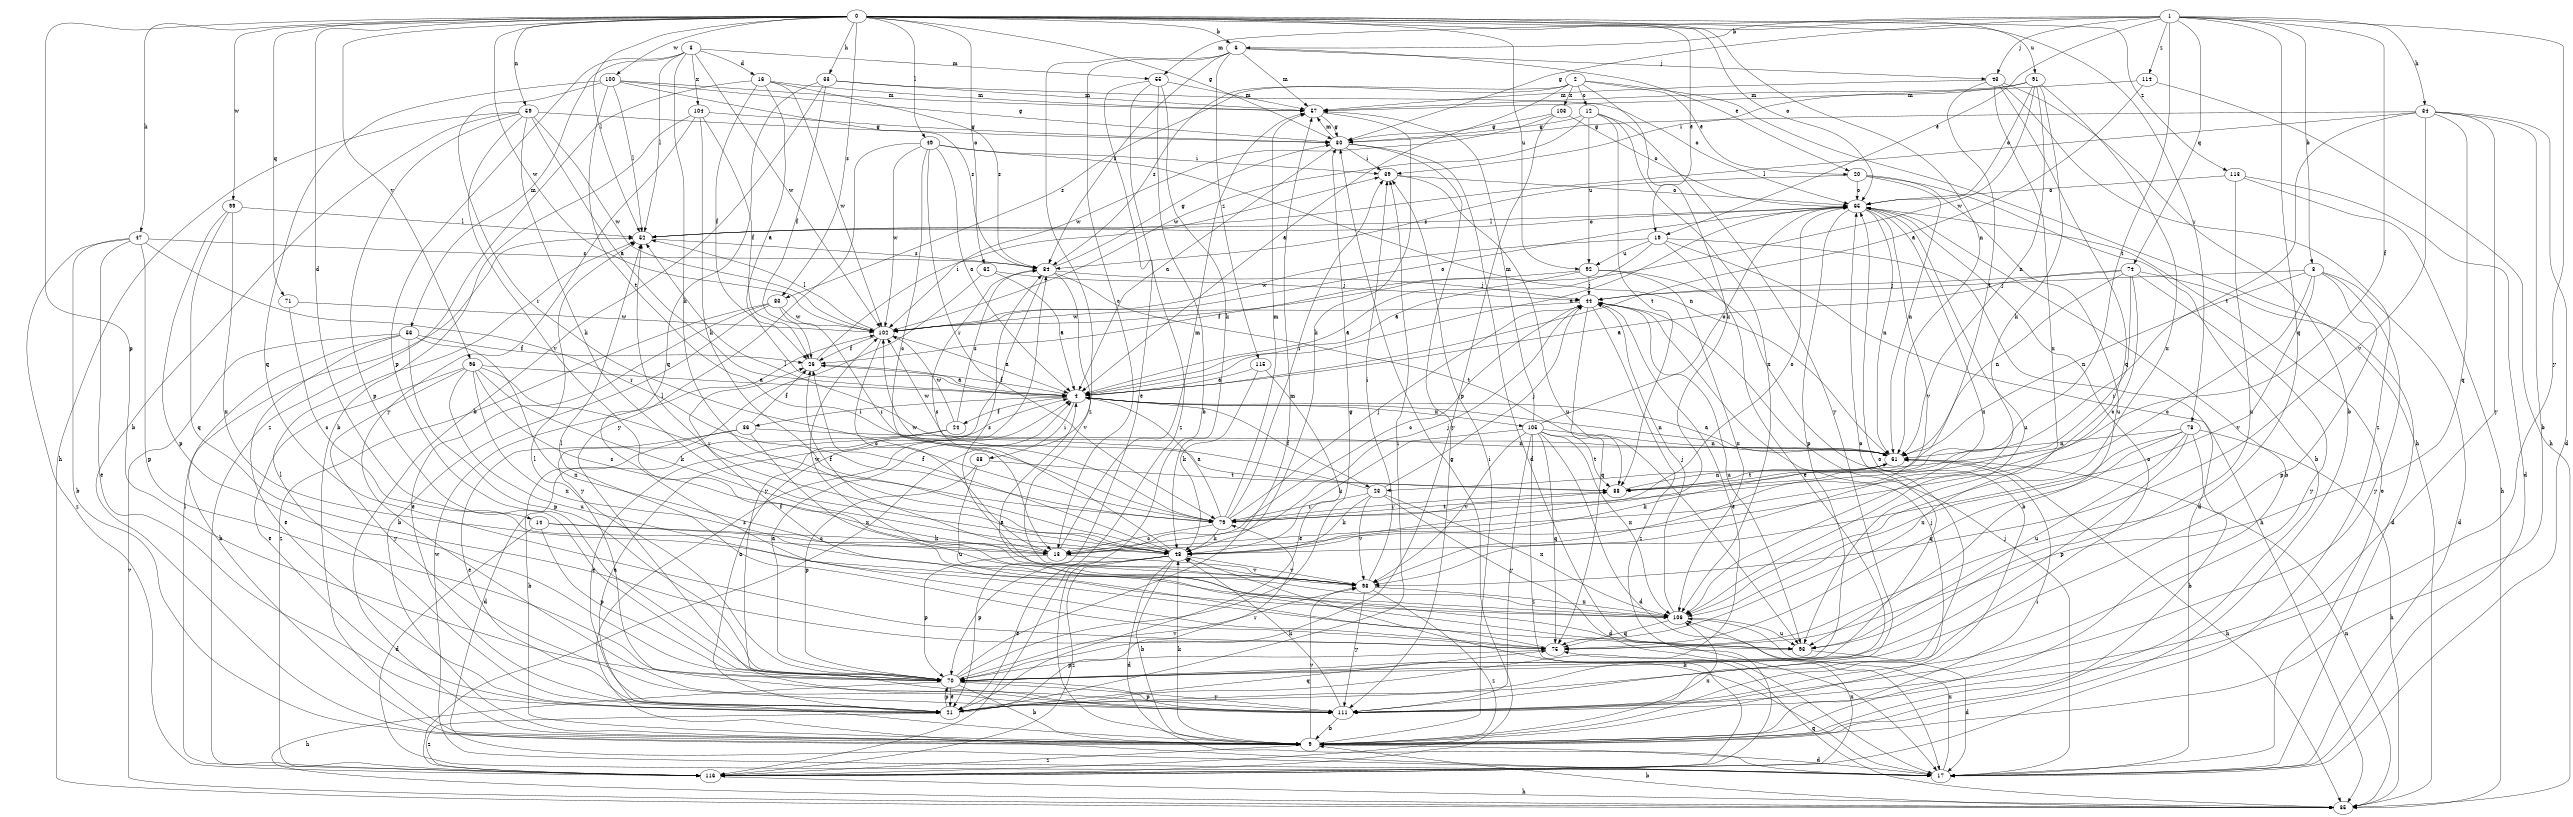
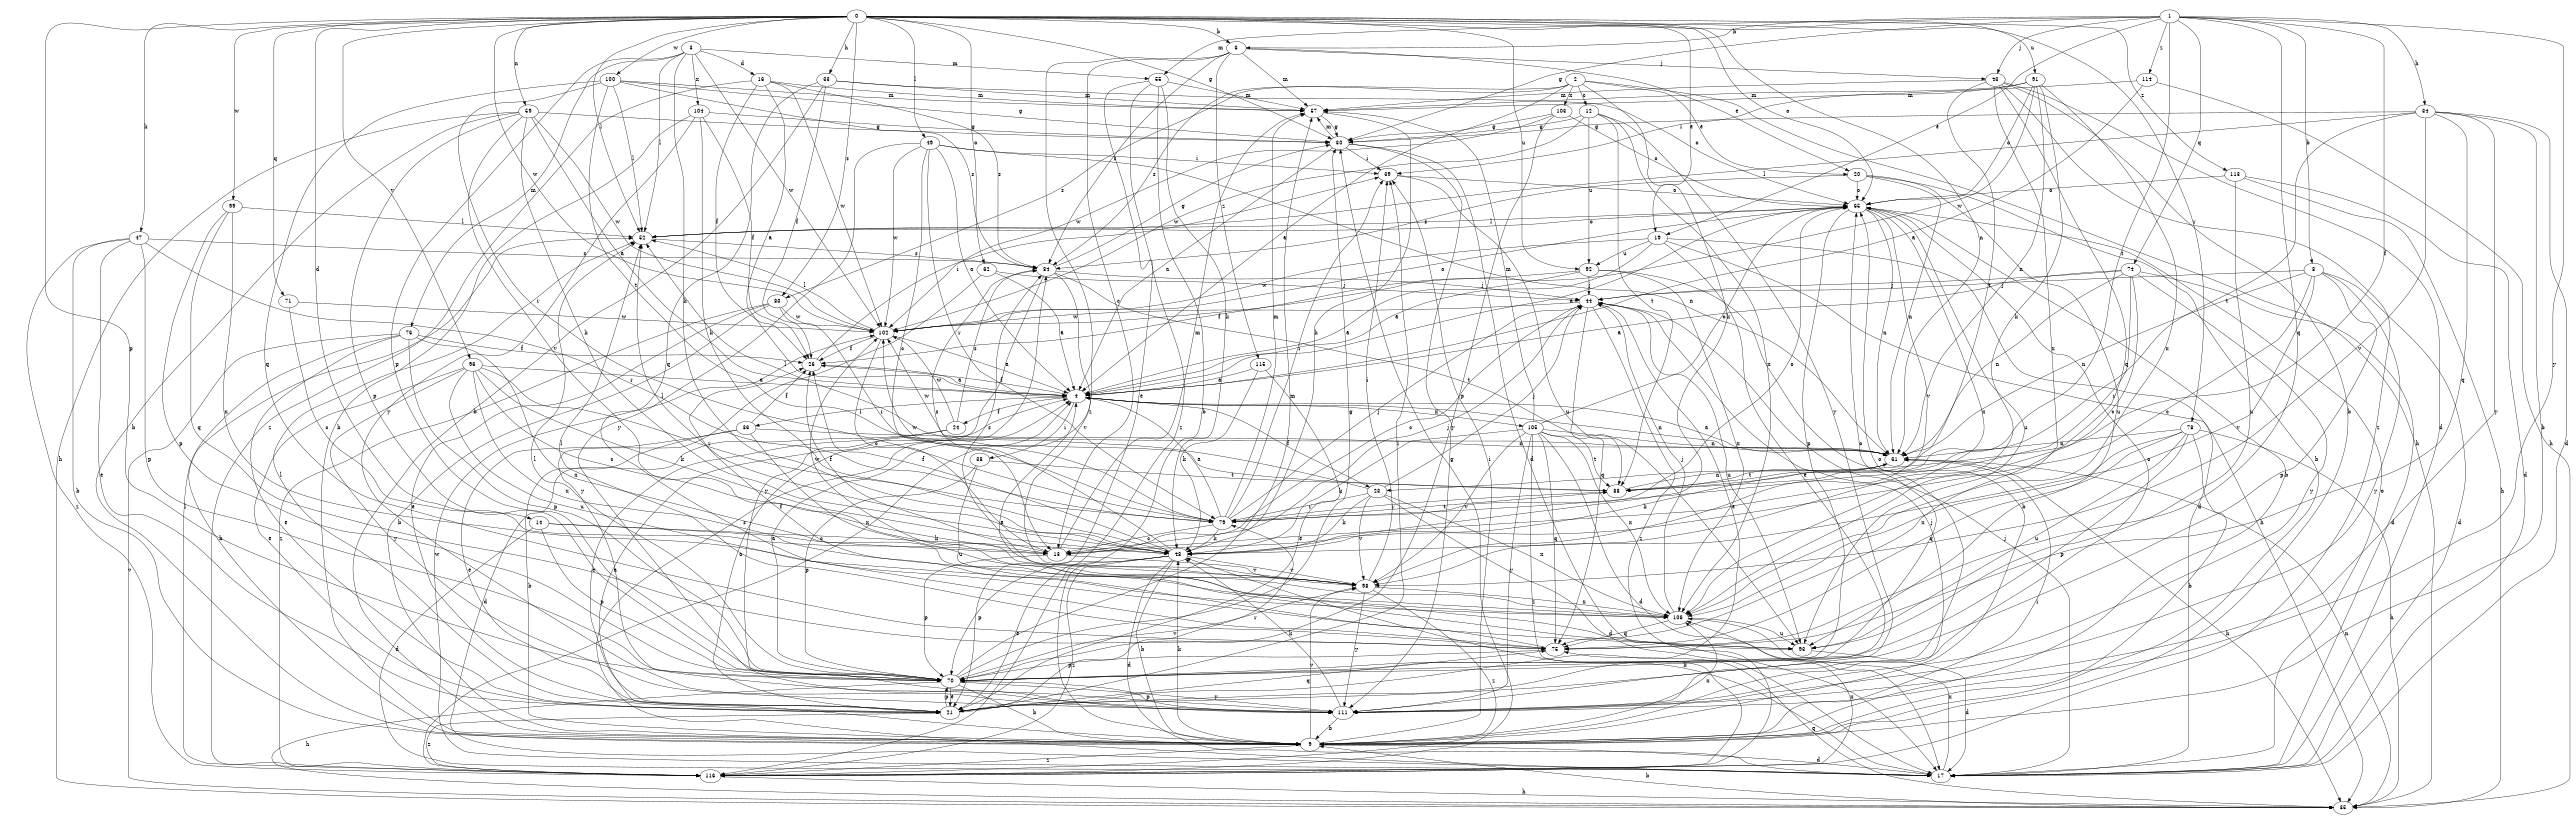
(409, 333) -> (409, 333)
none -> (2428, 471)
